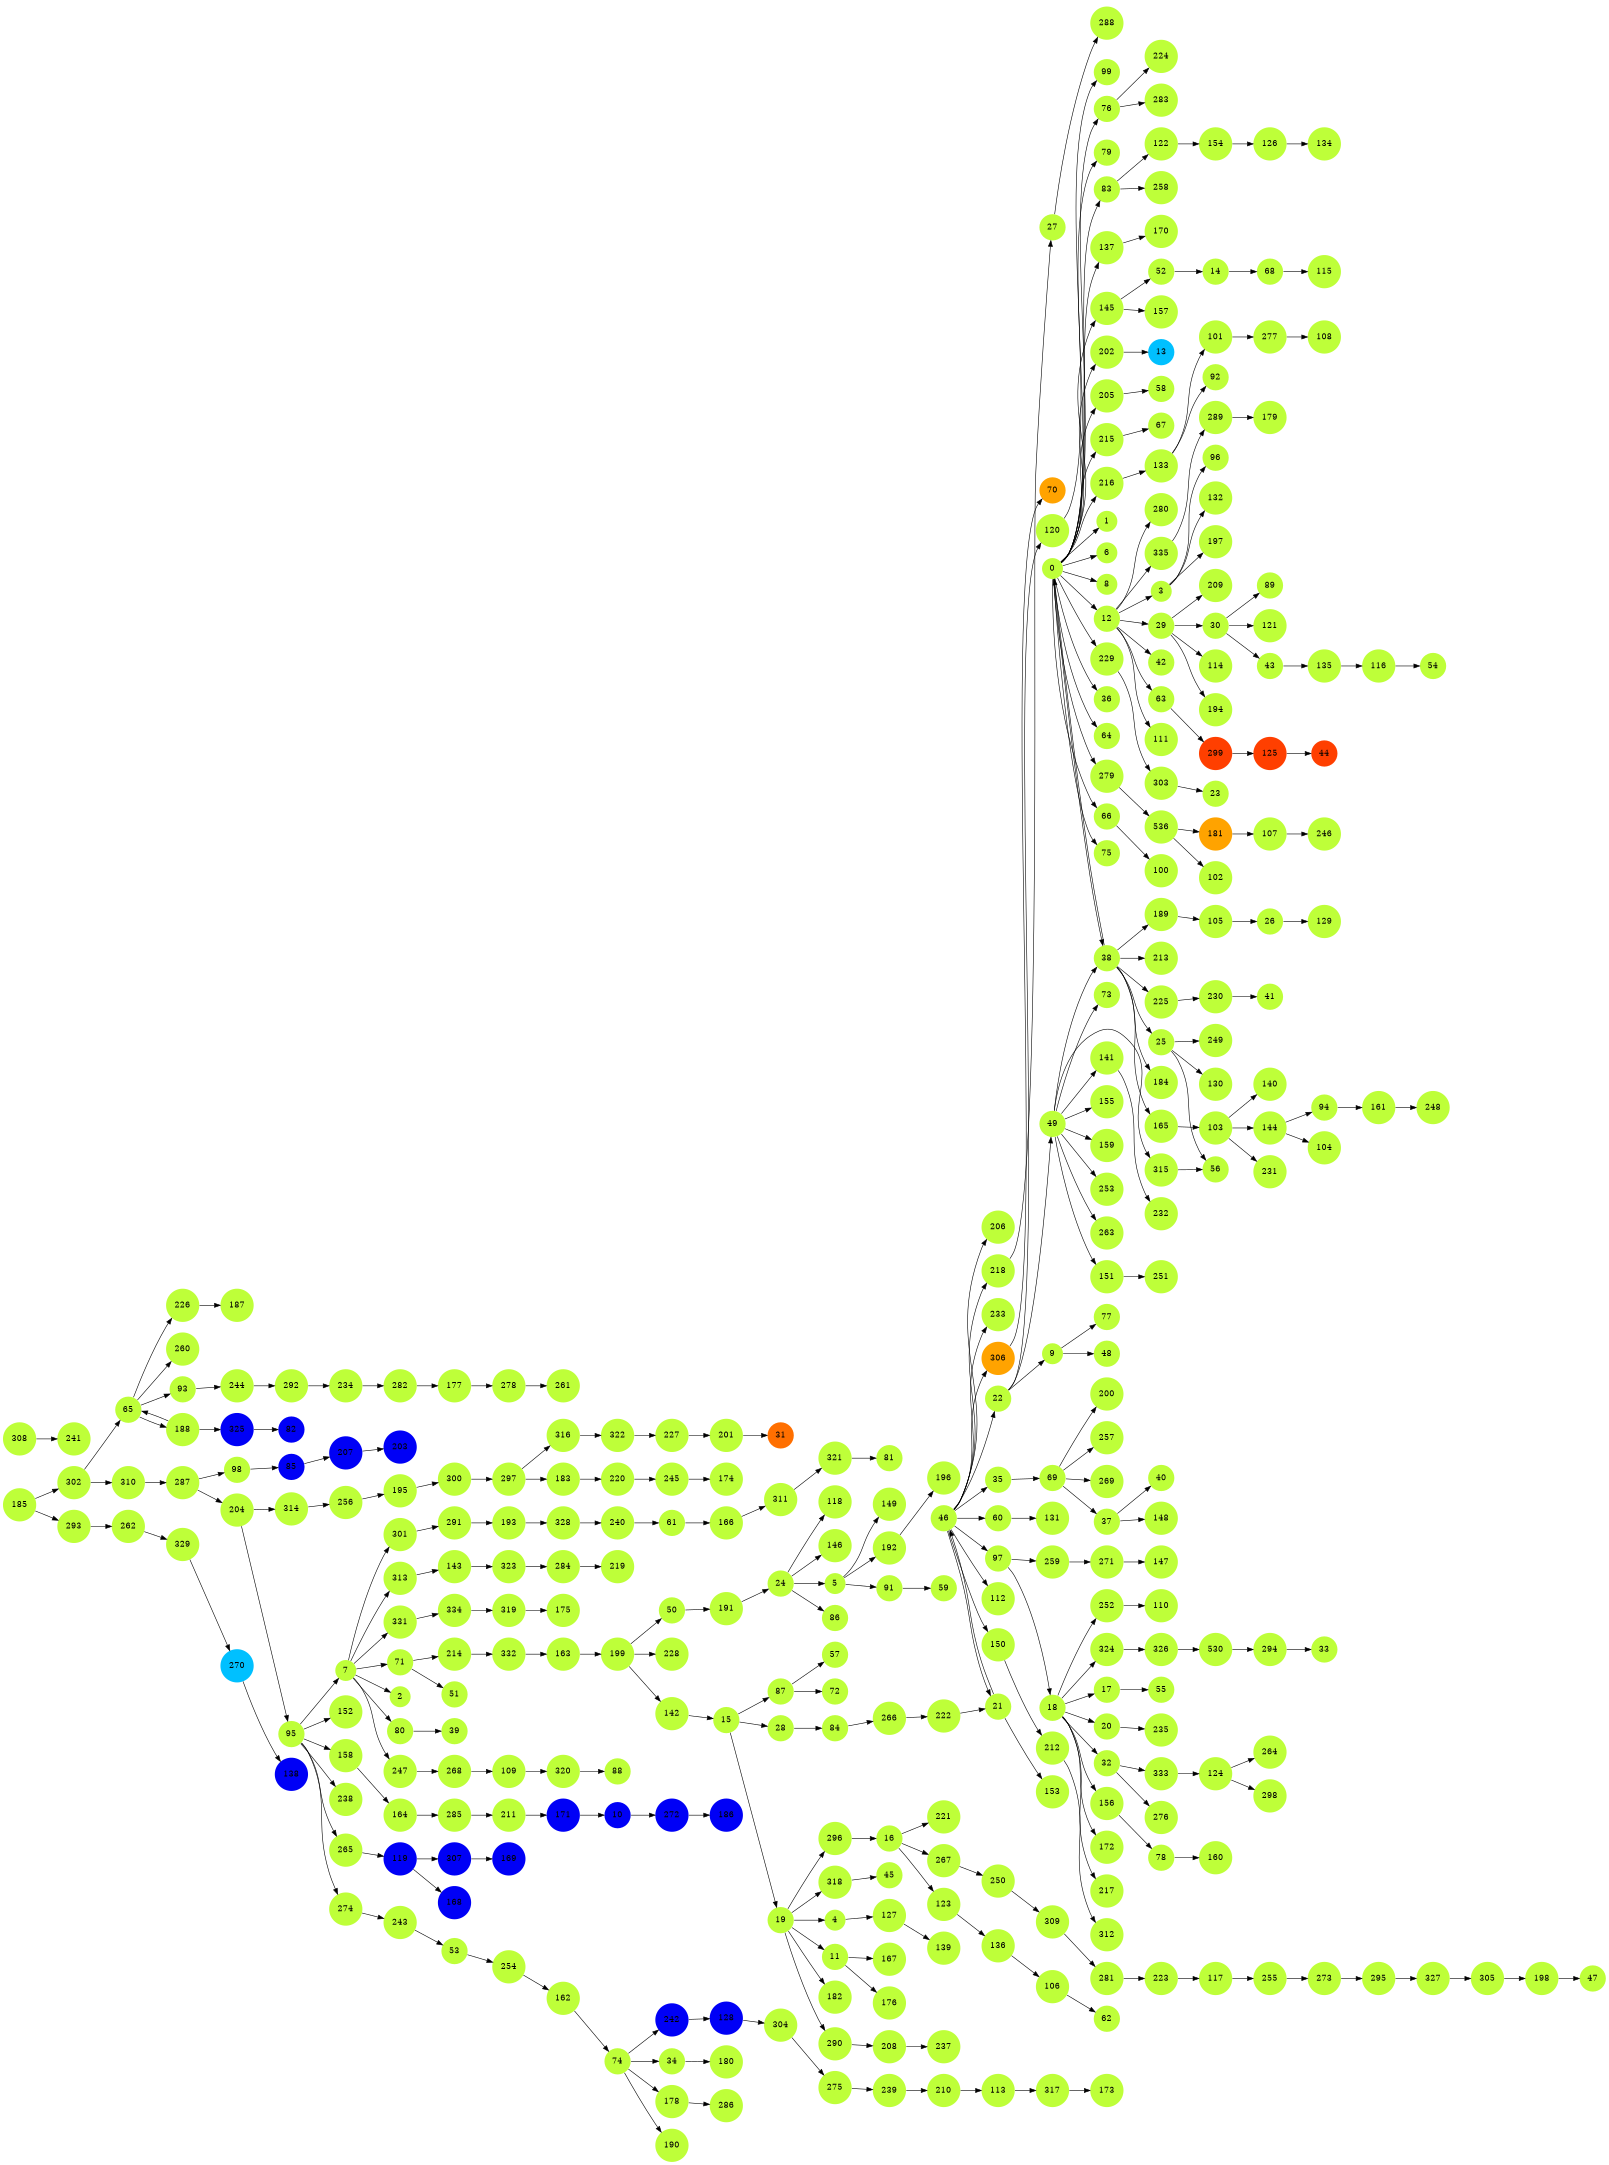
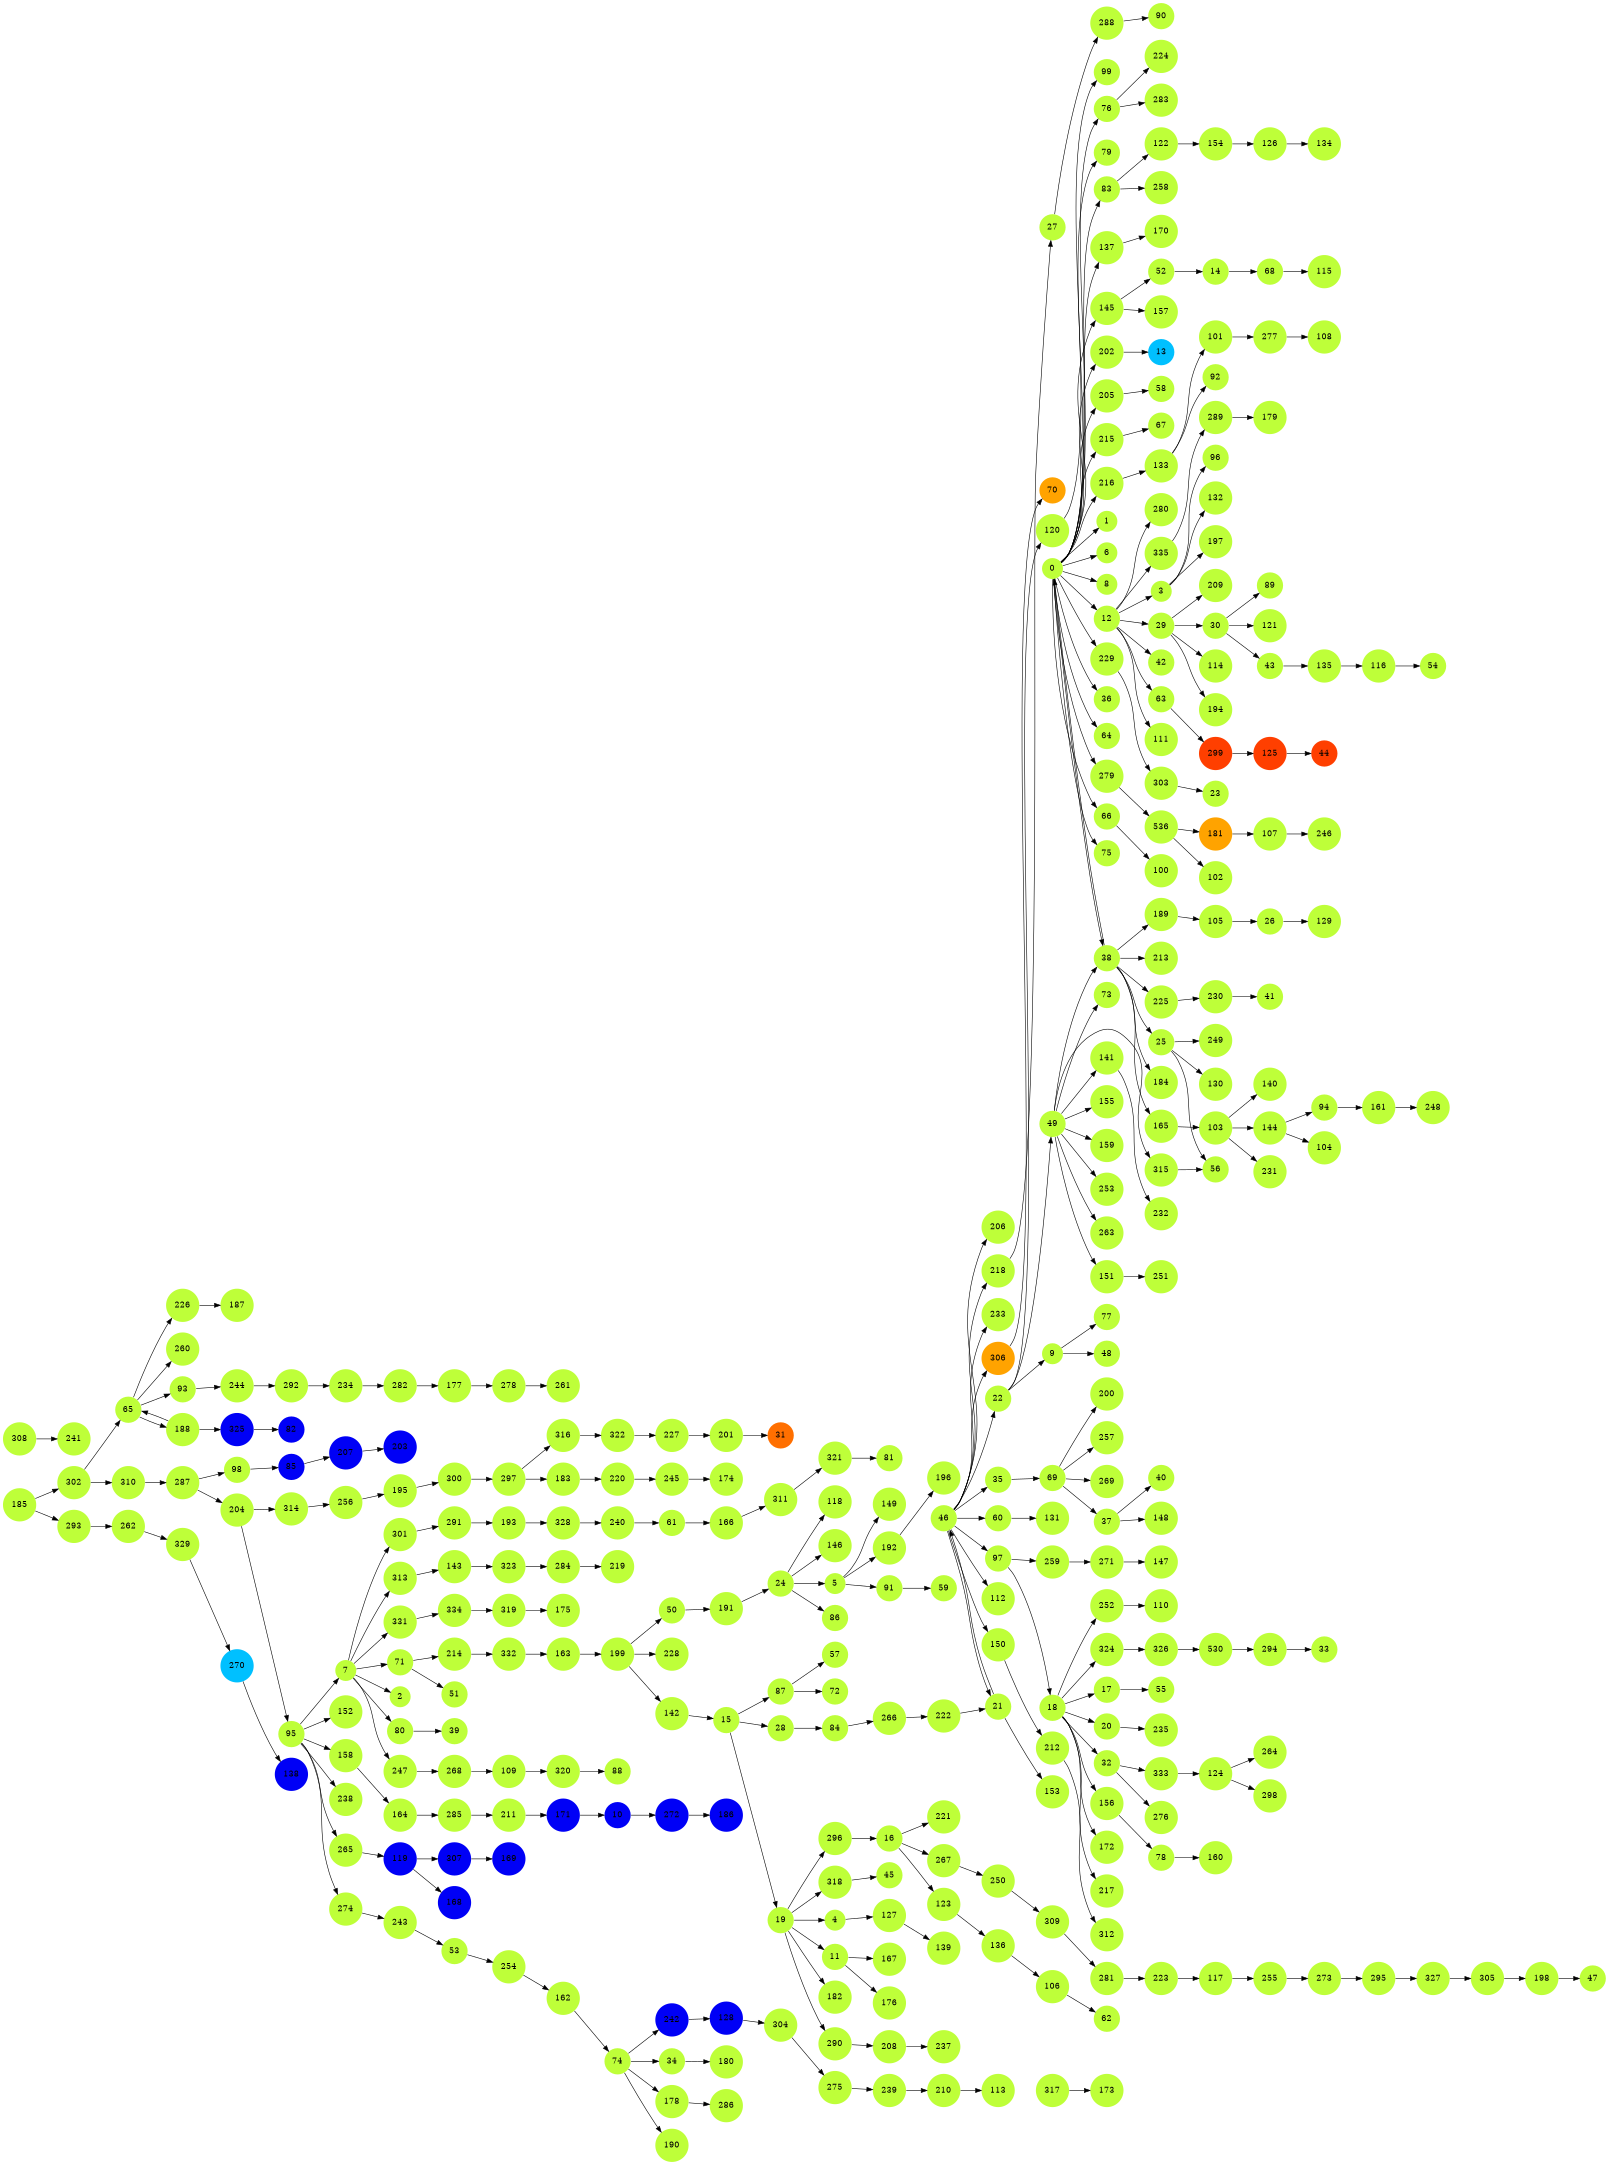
none -> (1161, 16)
(1022, 2090) -> none
